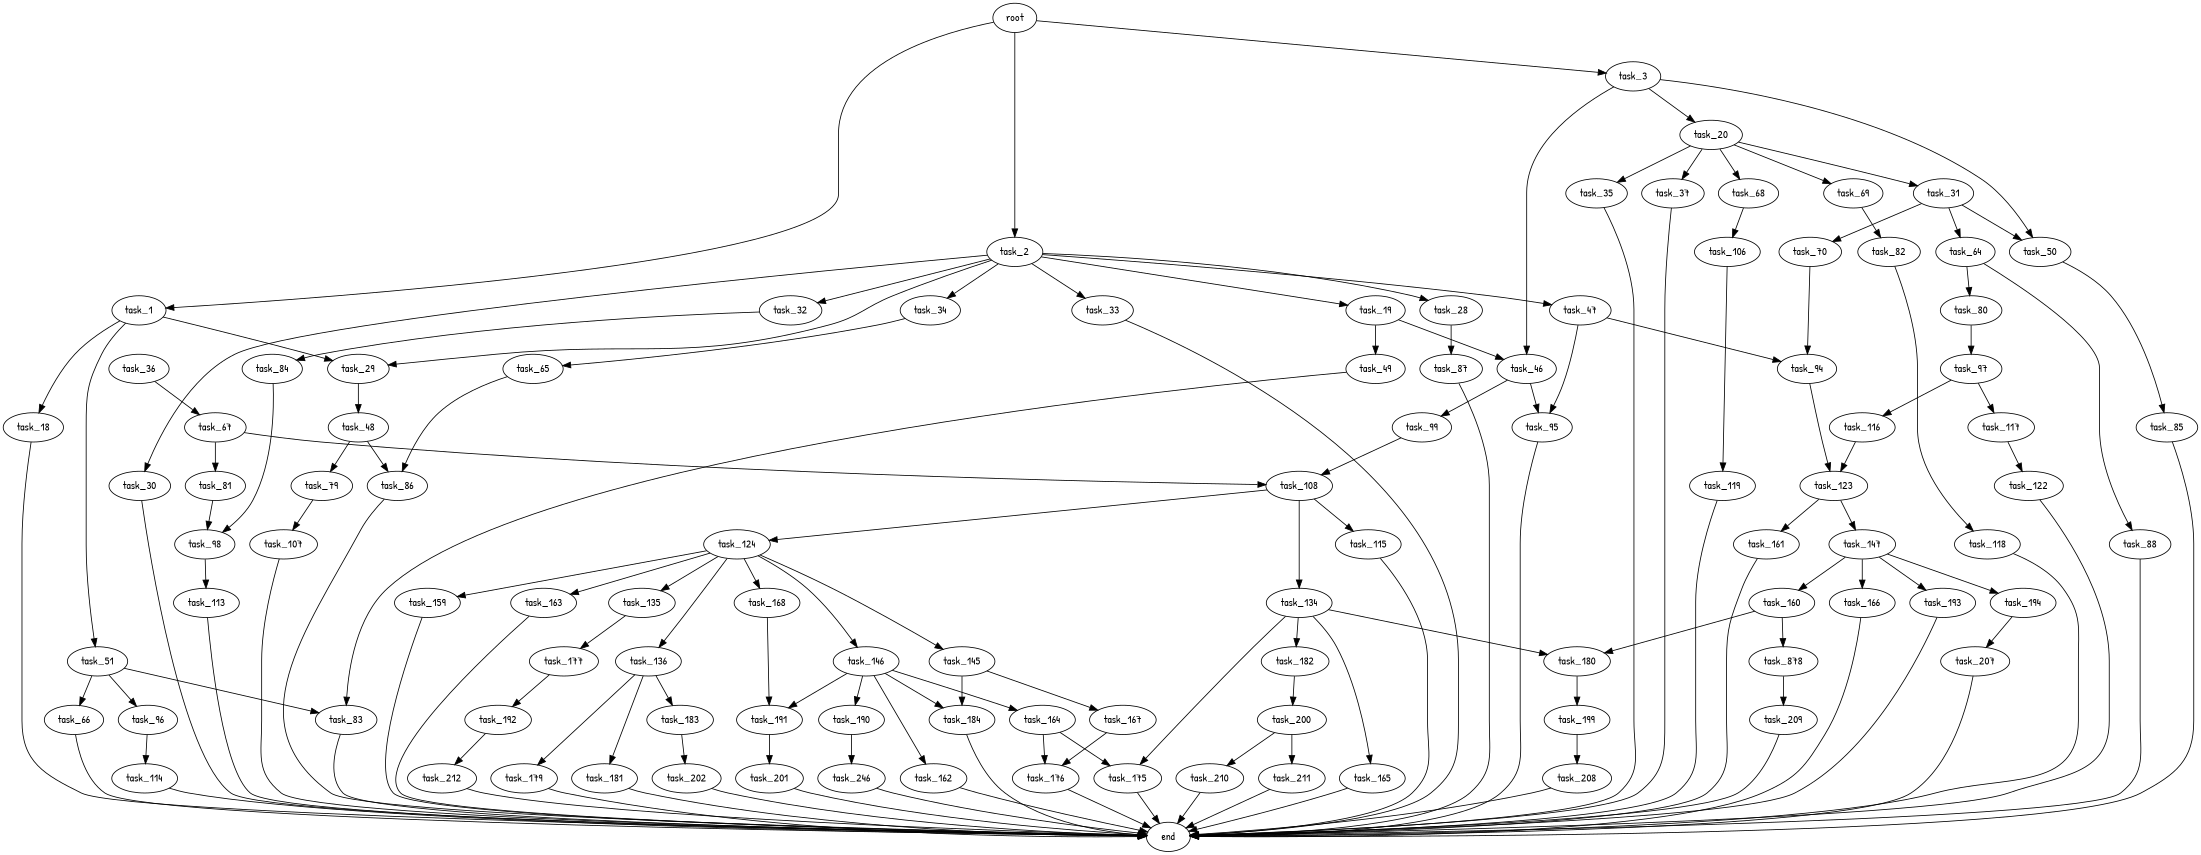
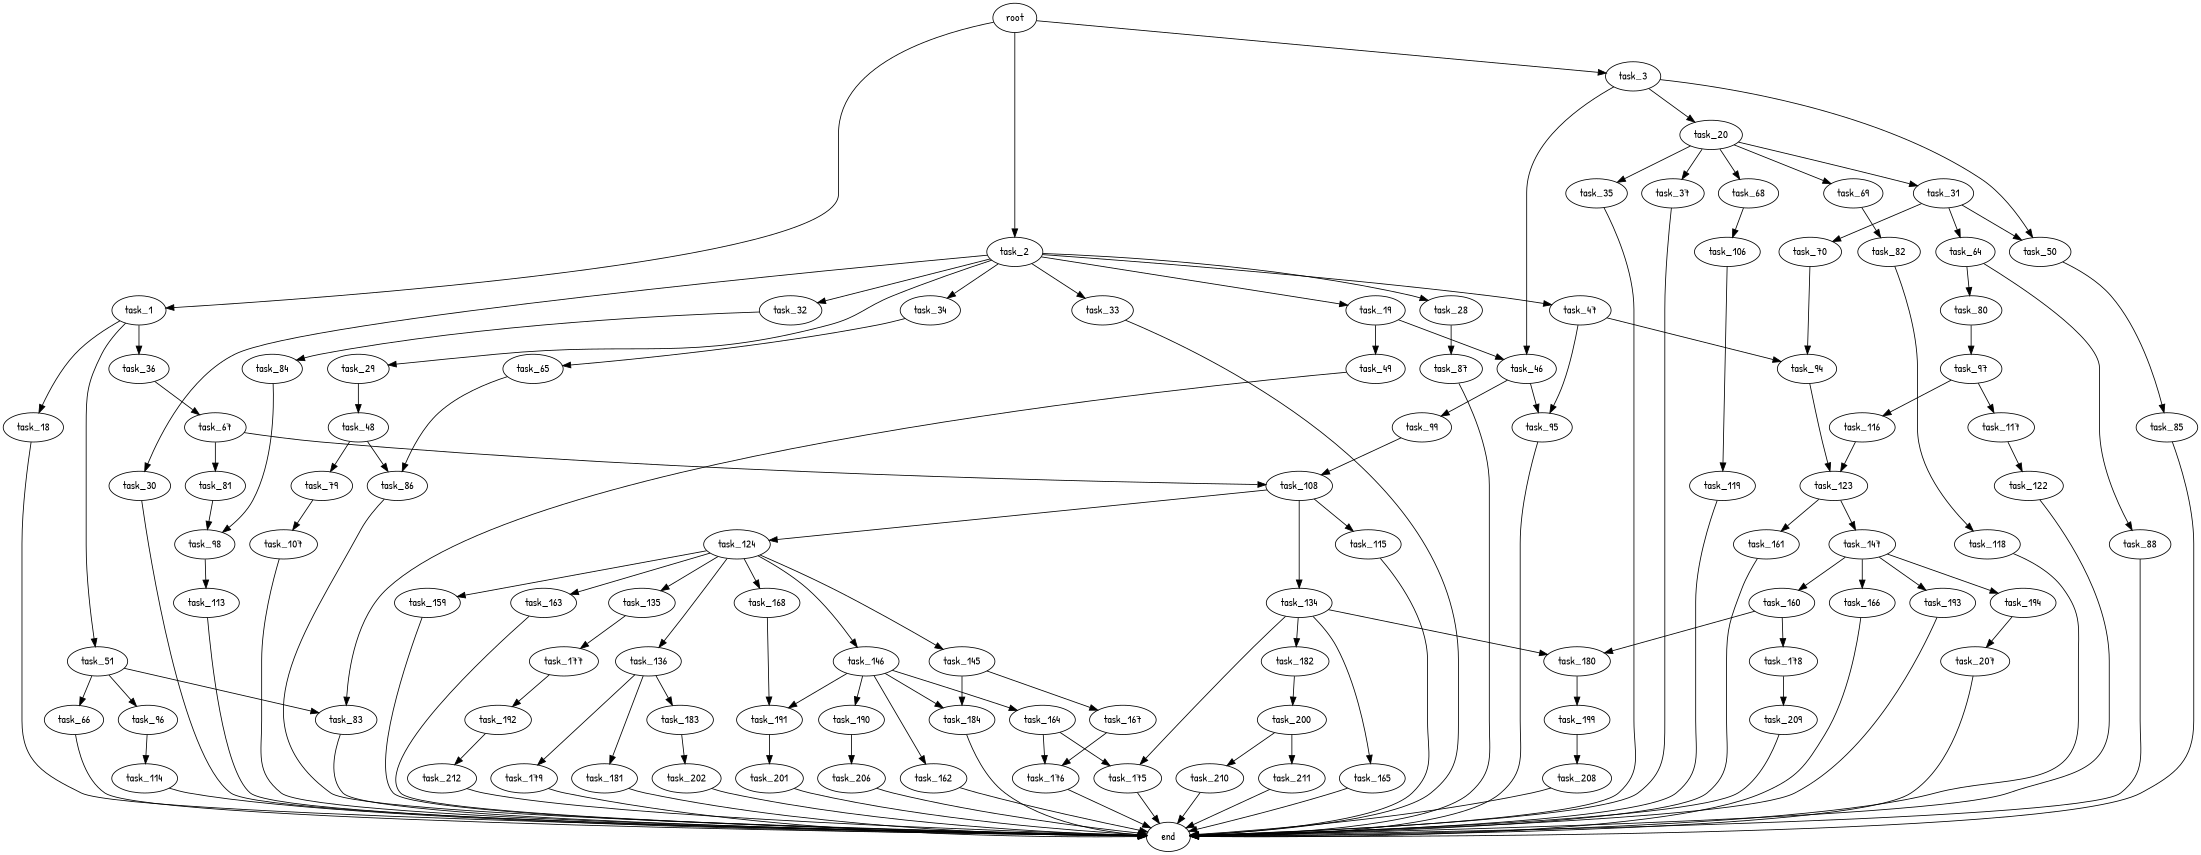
(244, 337) -> (139, 336)
(1783, 661) -> (1783, 661)
(852, 778) -> (852, 778)
